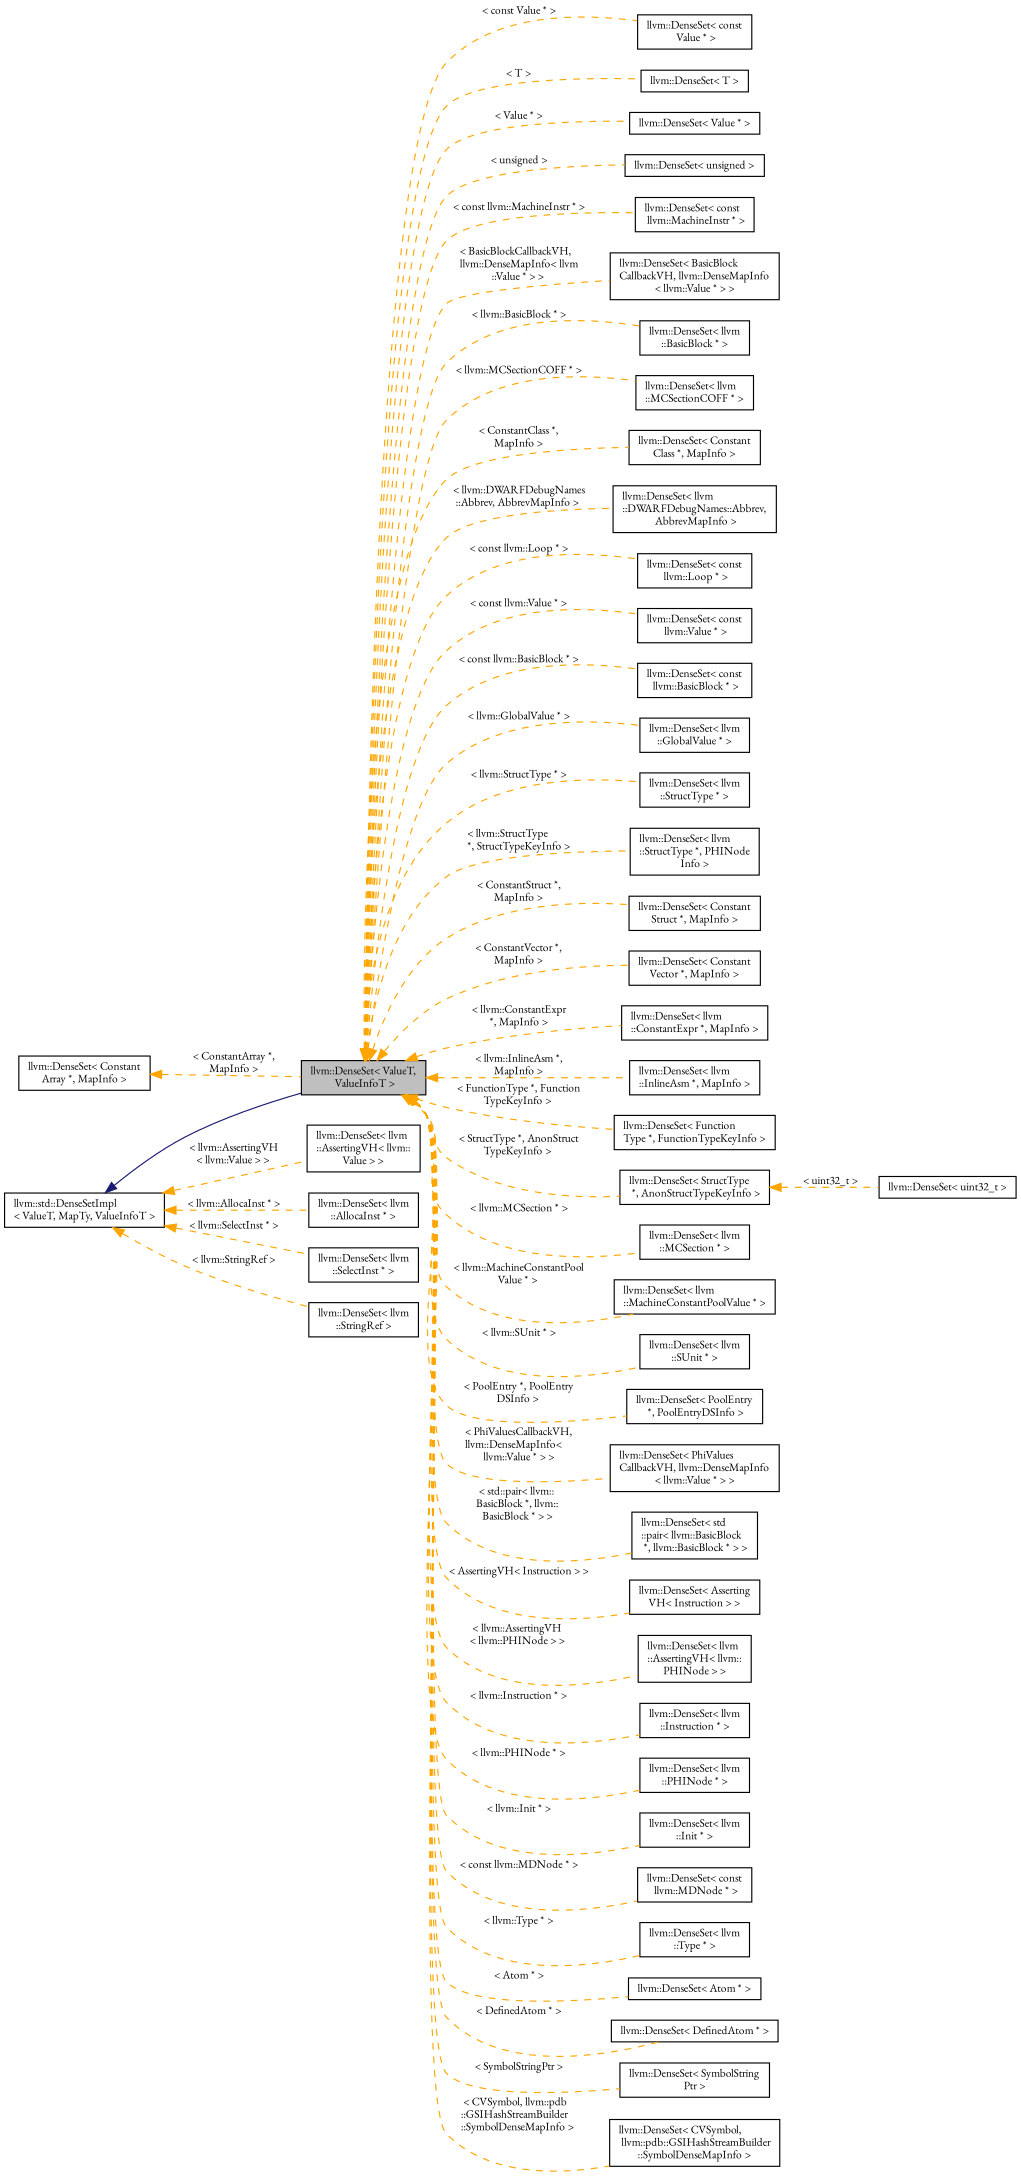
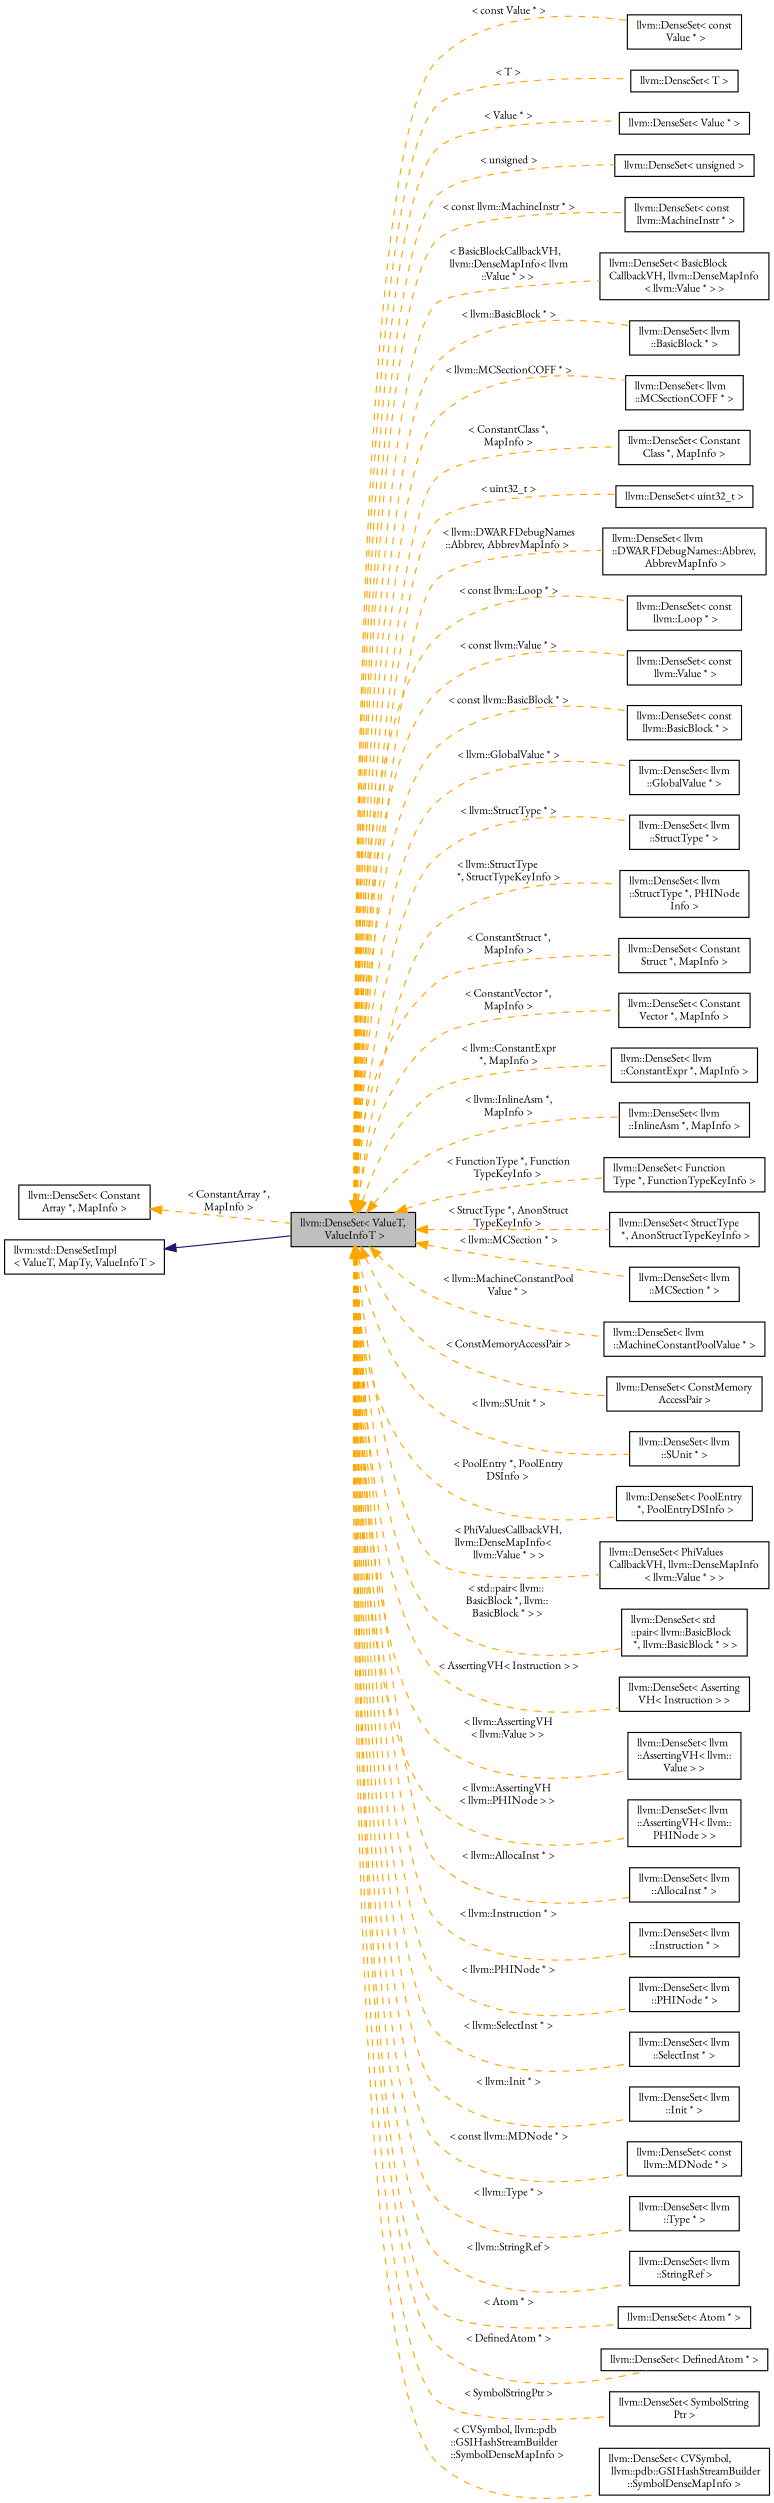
(241, 1176) -> (400, 1672)
(830, 1187) -> (407, 615)
(242, 1210) -> (396, 1704)
(242, 1241) -> (393, 1848)
(213, 1277) -> (395, 2101)
none -> (684, 1394)
